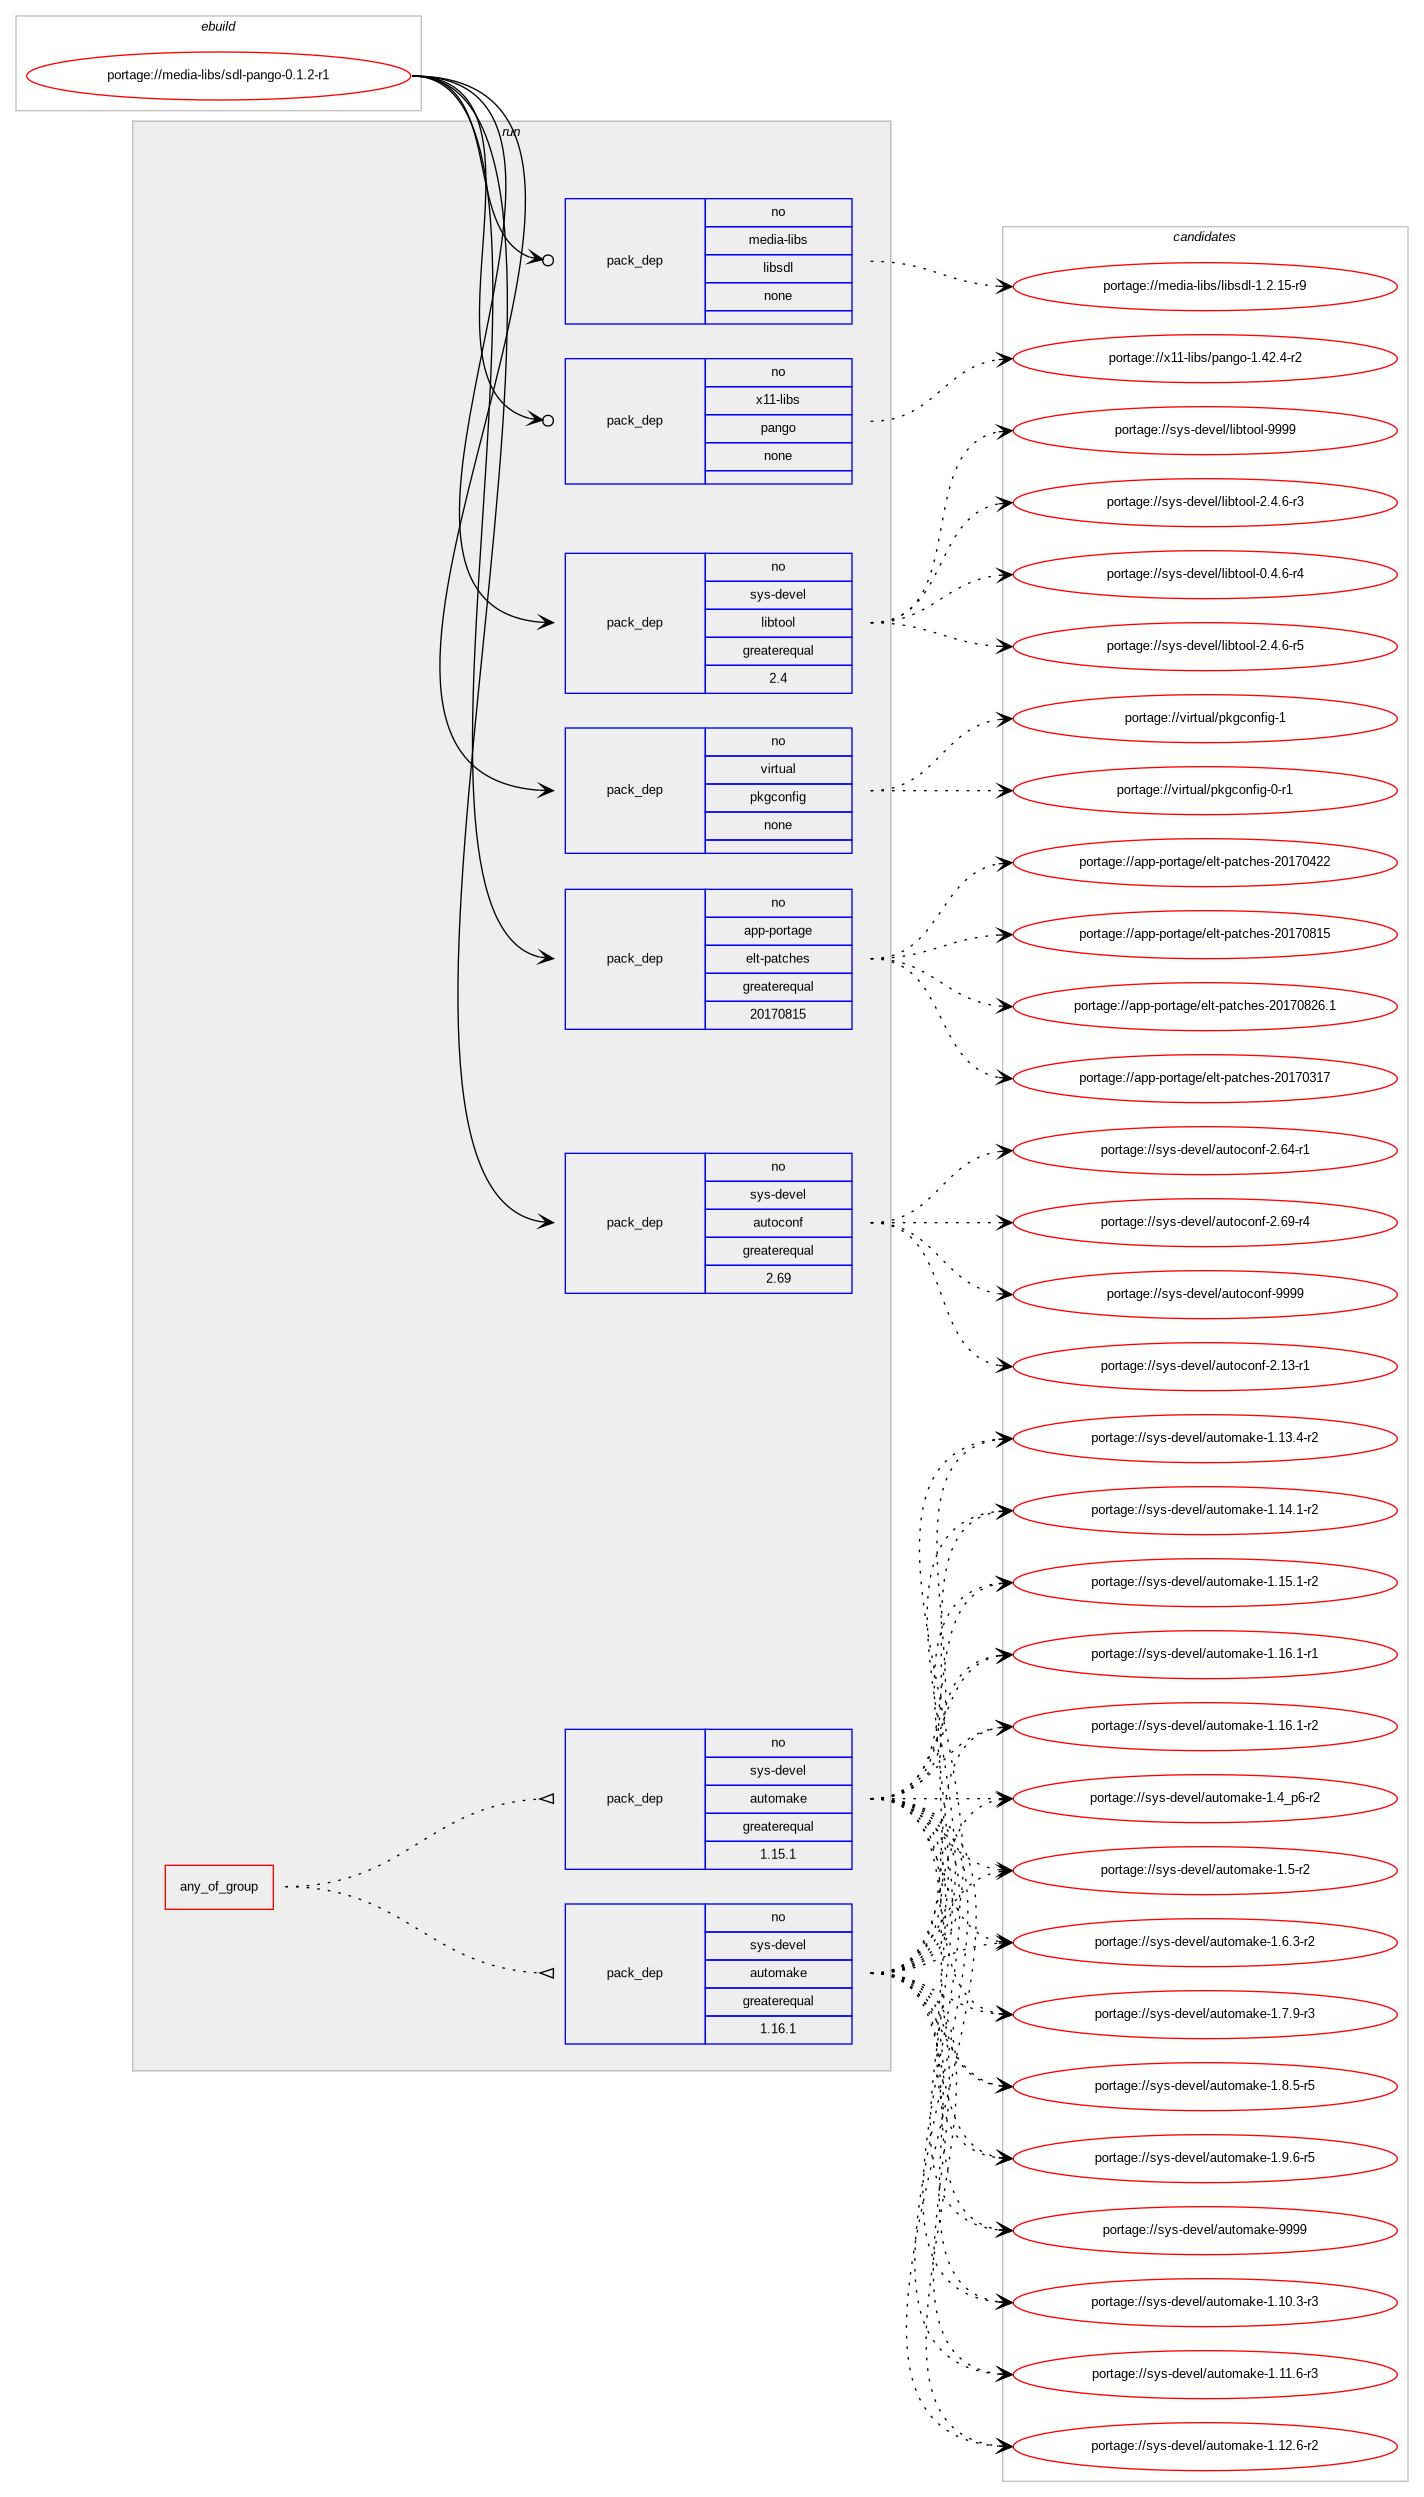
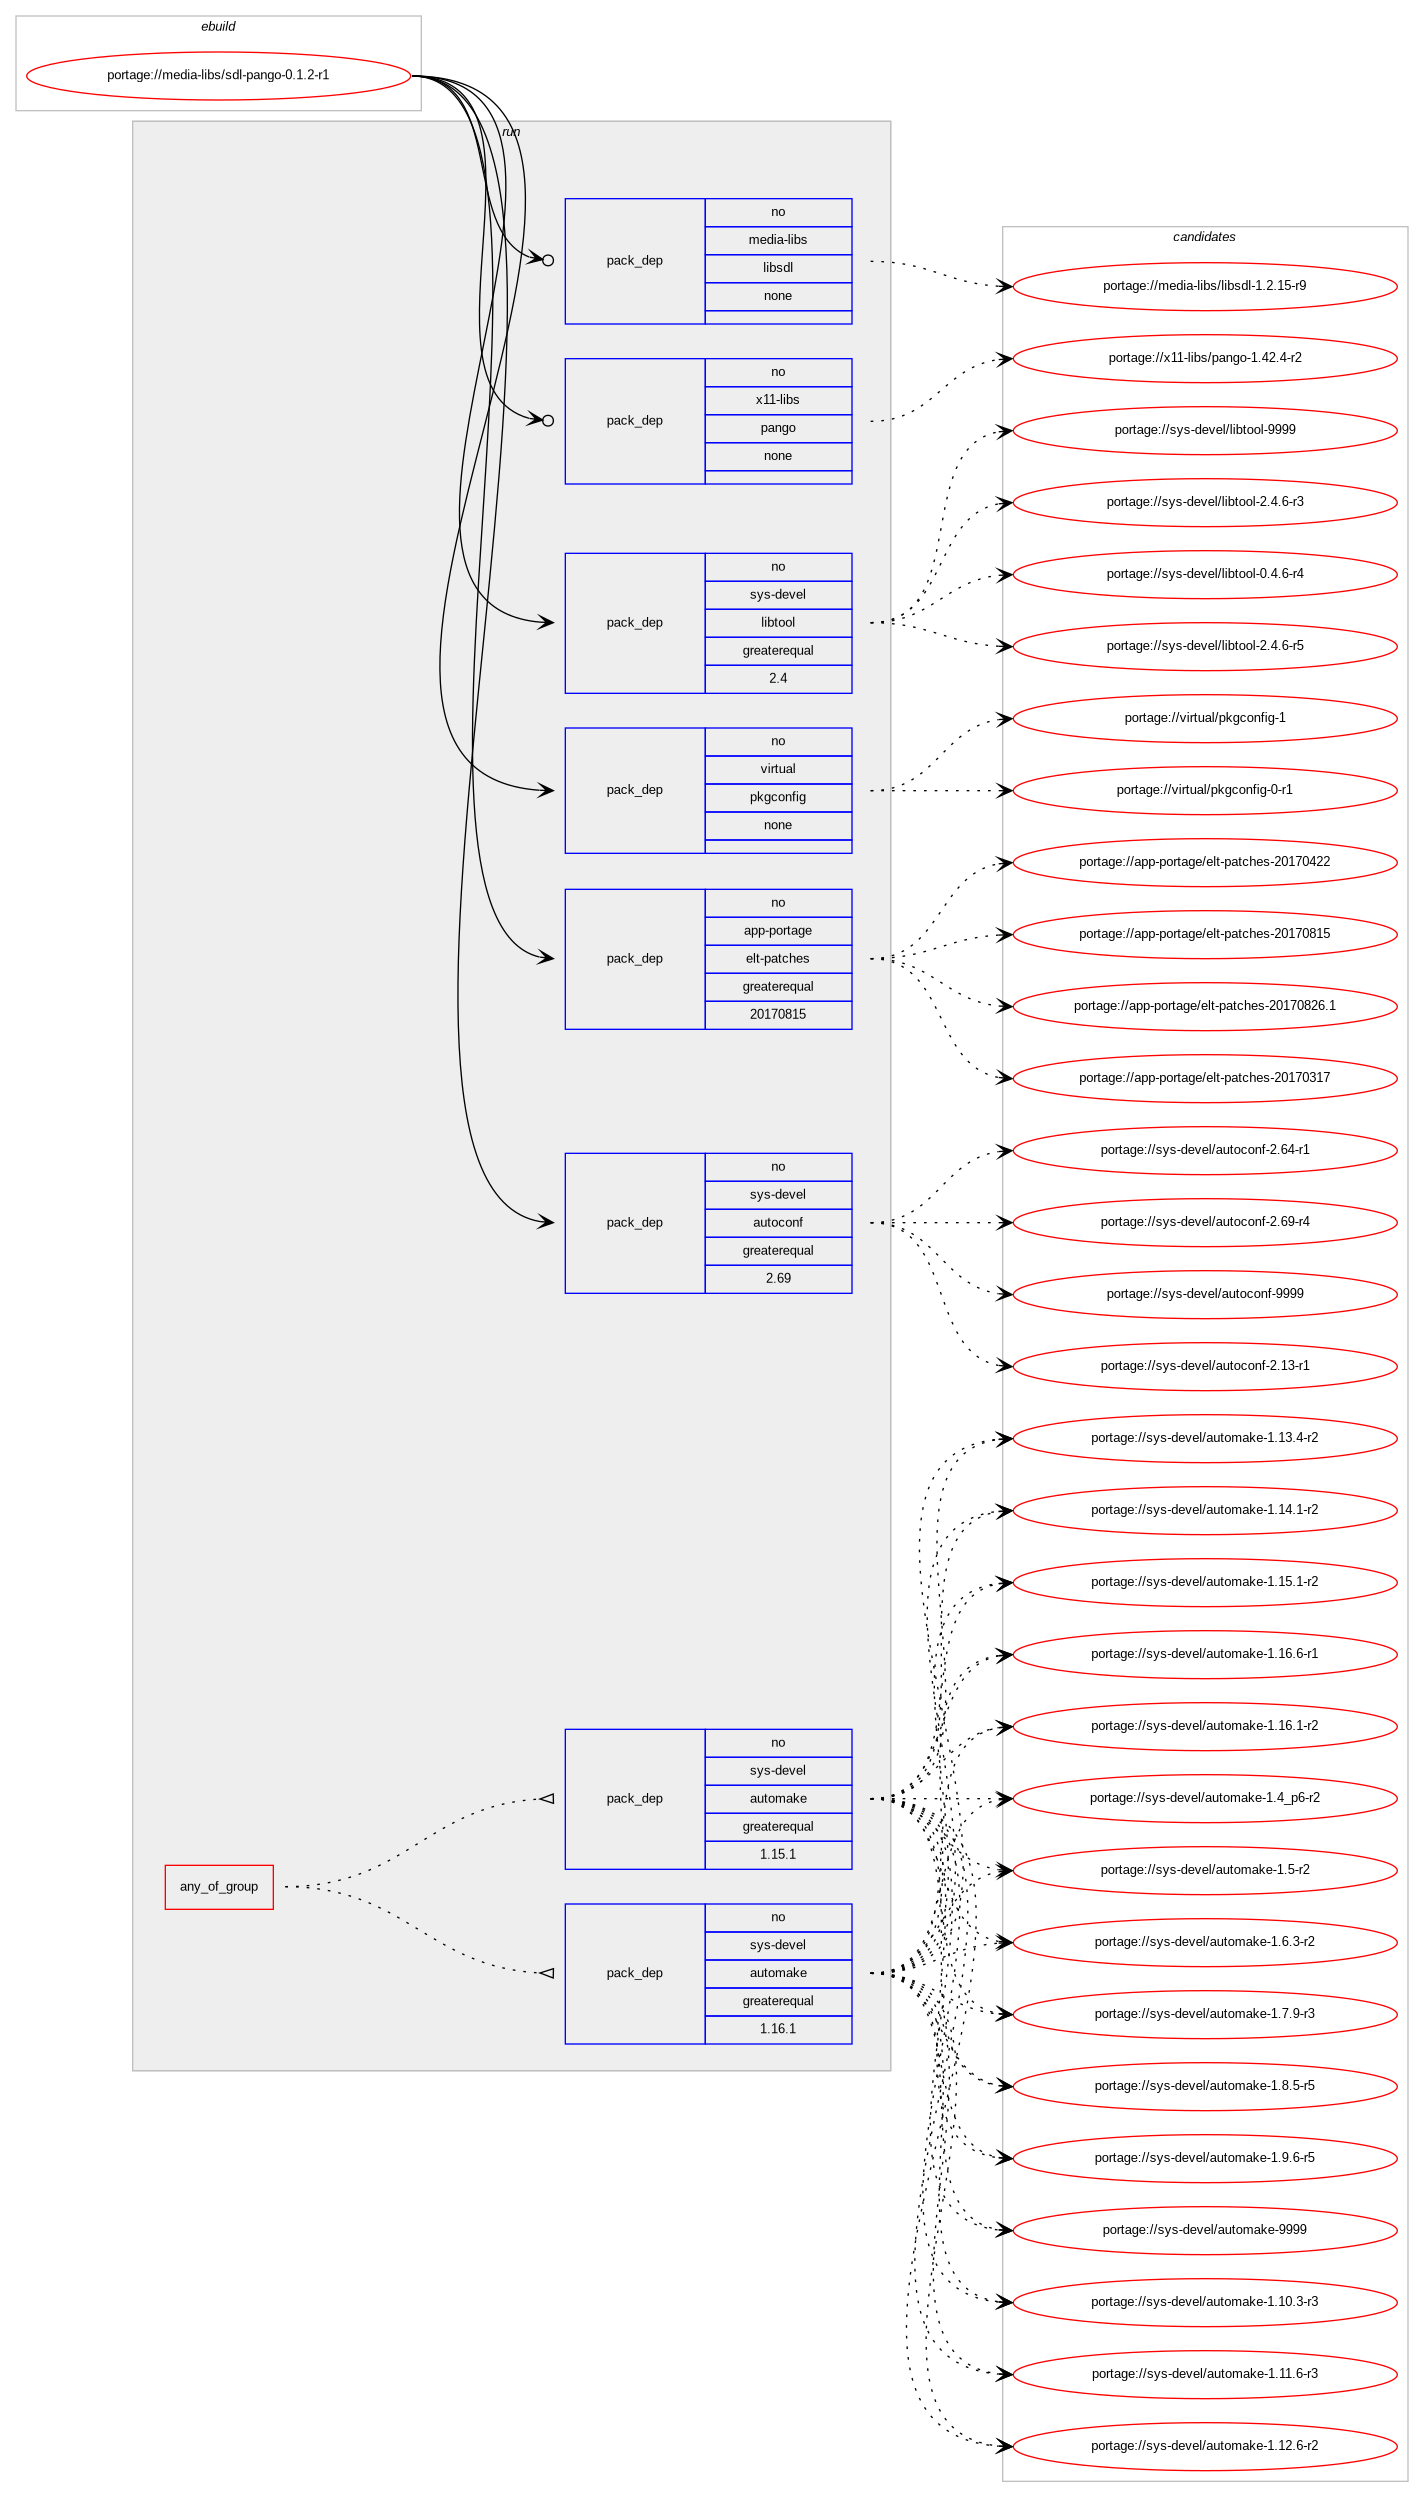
(1205, 1655) -> (1205, 1655)
